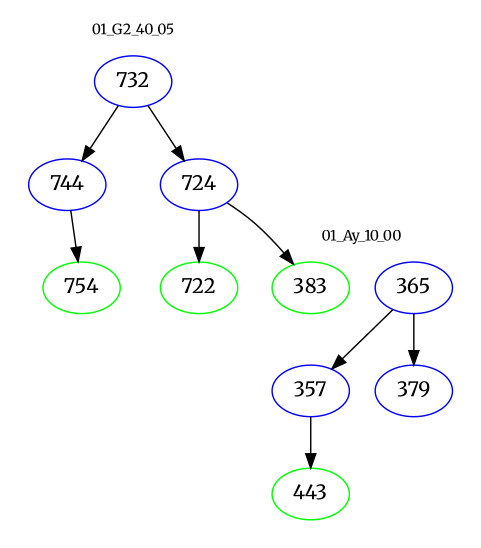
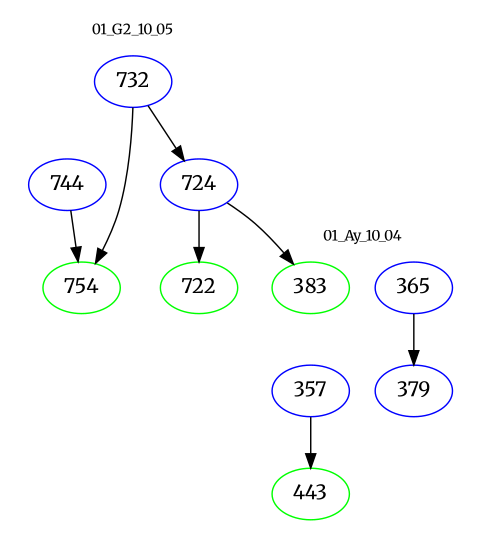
(133, 31) -> (133, 31)
(104, 127) -> (126, 181)
(362, 237) -> (362, 237)
(368, 334) -> none
